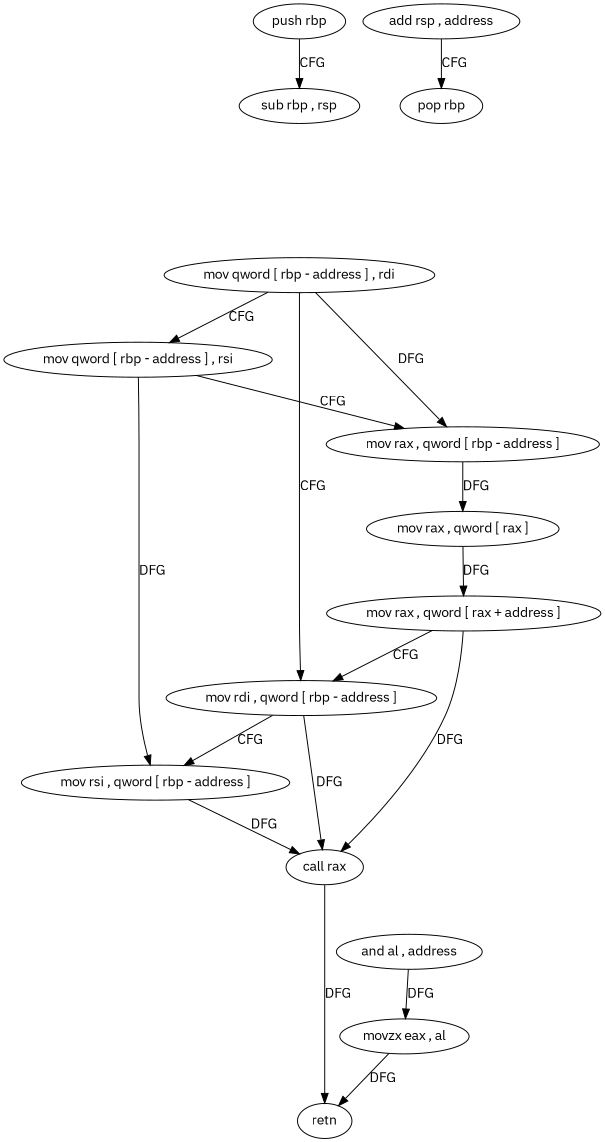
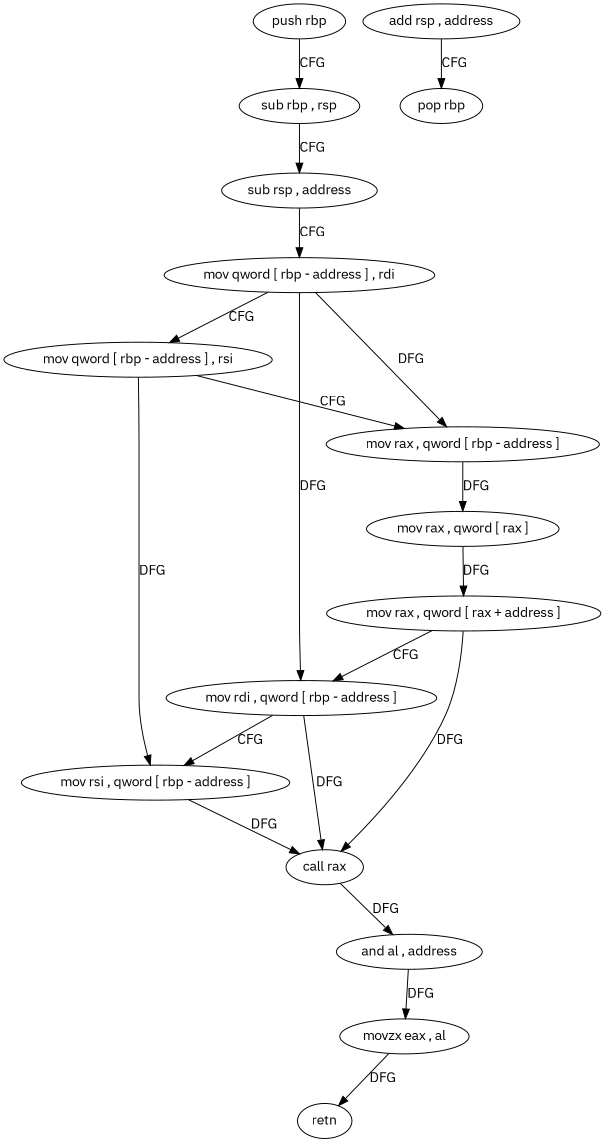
none -> (299, 191)
(313, 487) -> (313, 487)
(325, 989) -> (363, 905)
